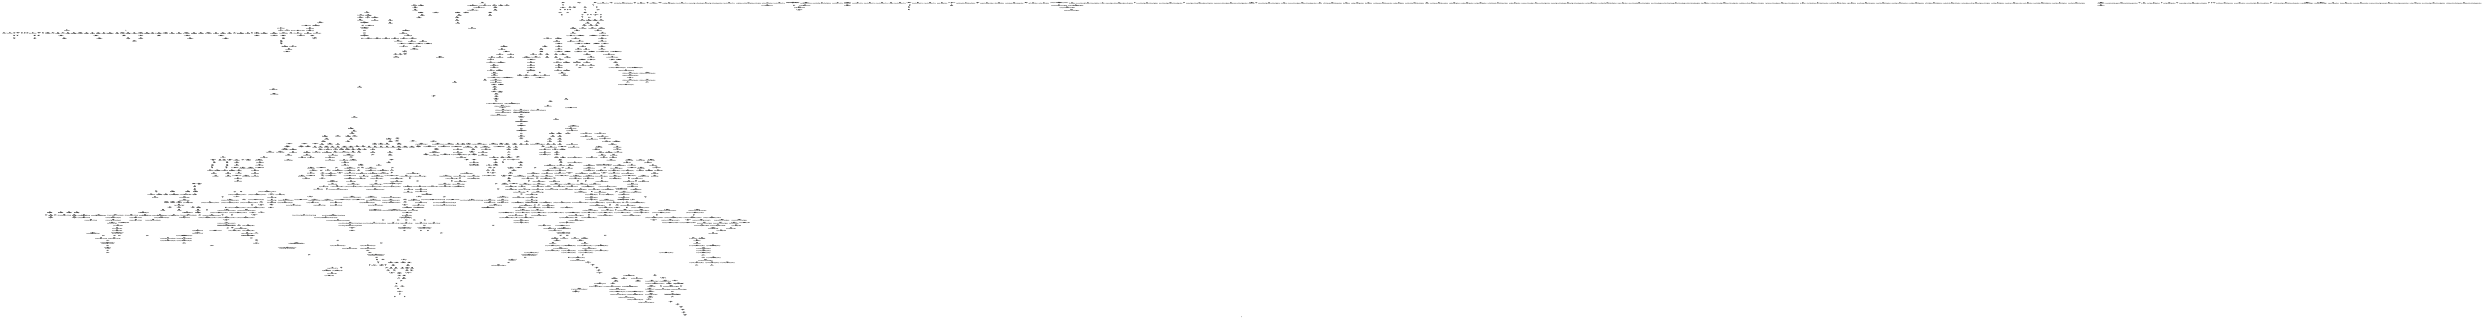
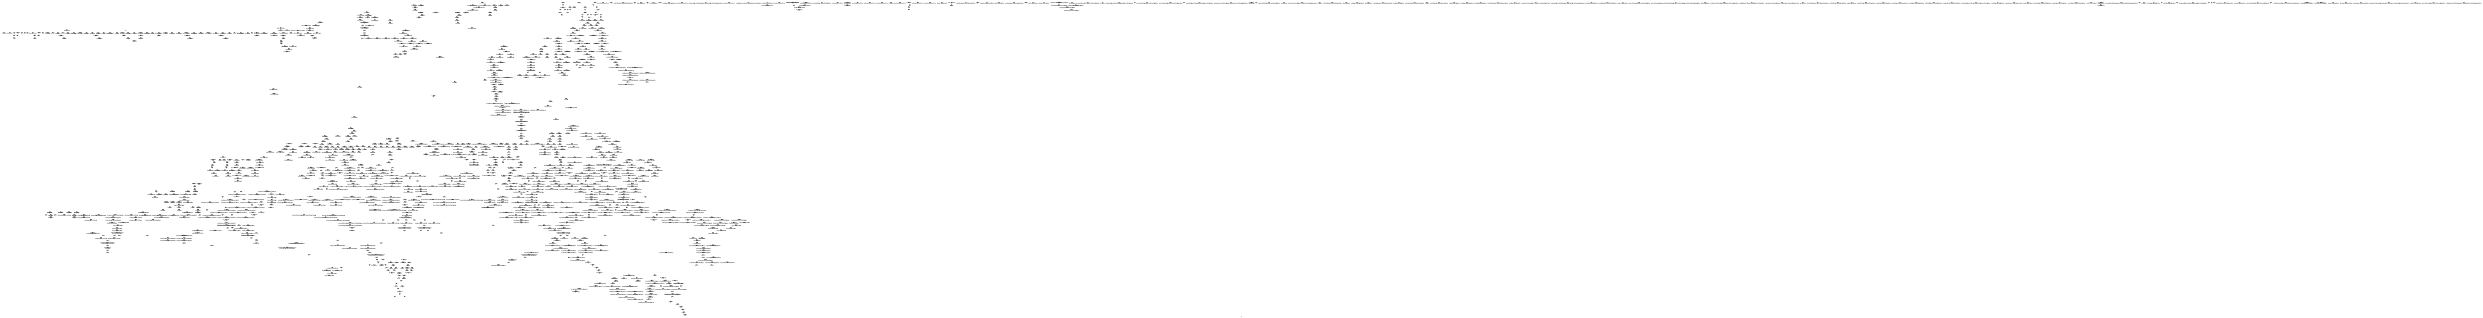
none -> (2091, 3)
